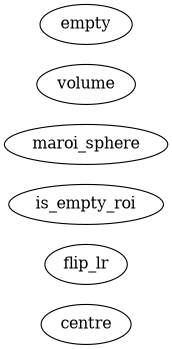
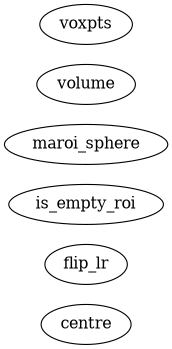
(86, 24) -> (86, 24)
